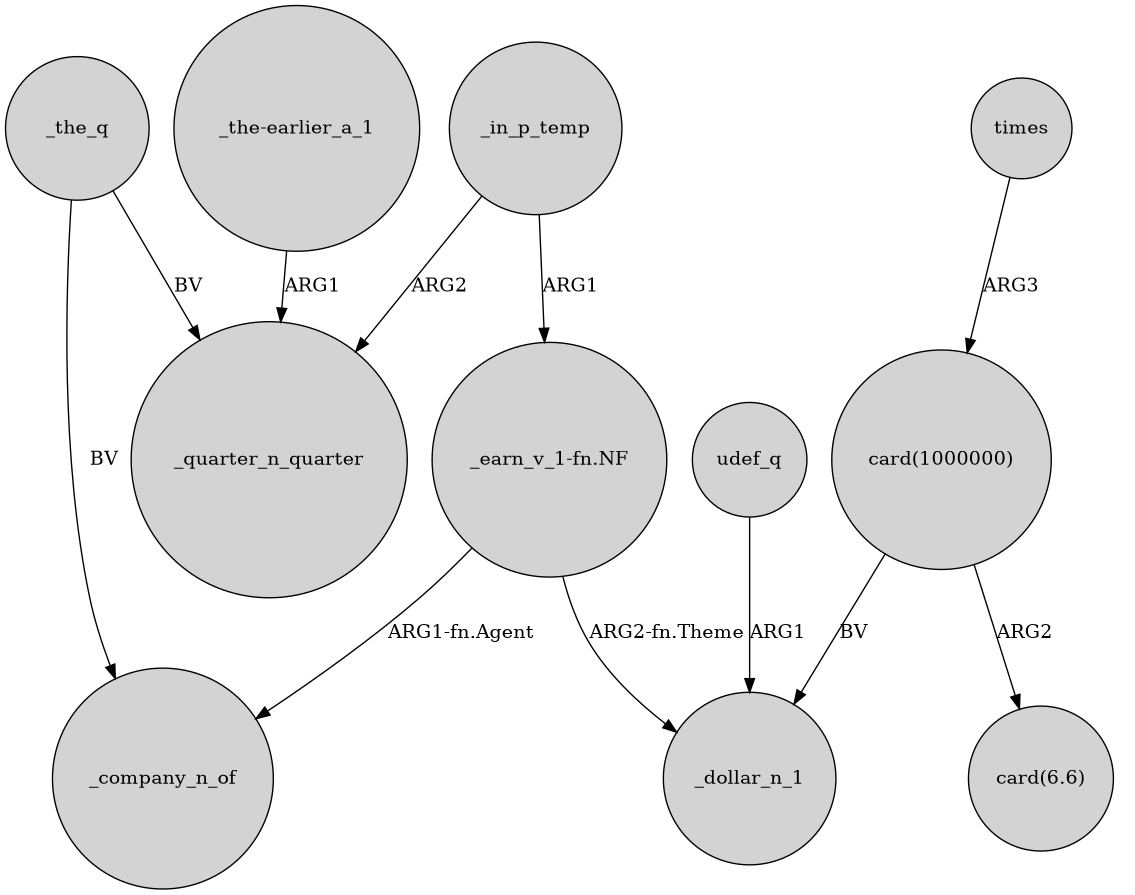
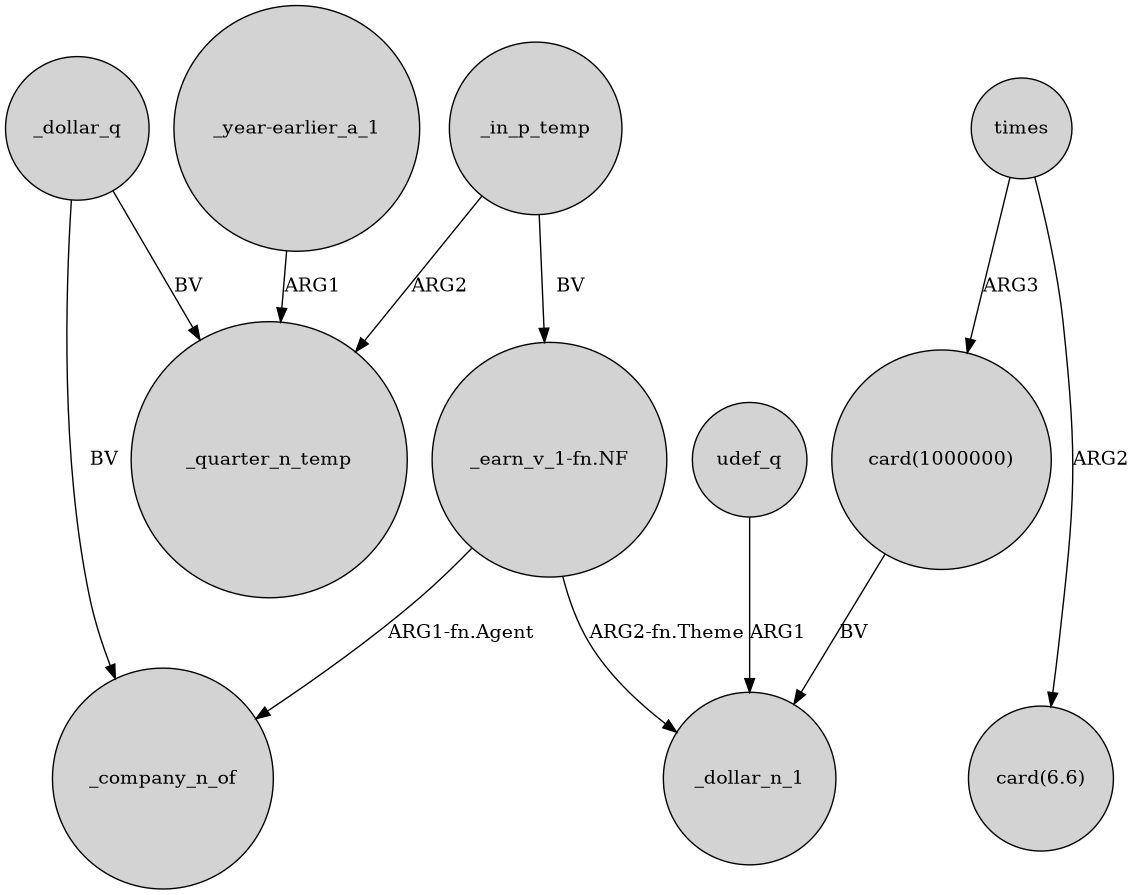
(77, 128) -> (77, 128)
(297, 128) -> (297, 128)
(571, 286) -> (571, 286)
(269, 460) -> (269, 460)
(995, 630) -> (1072, 434)
